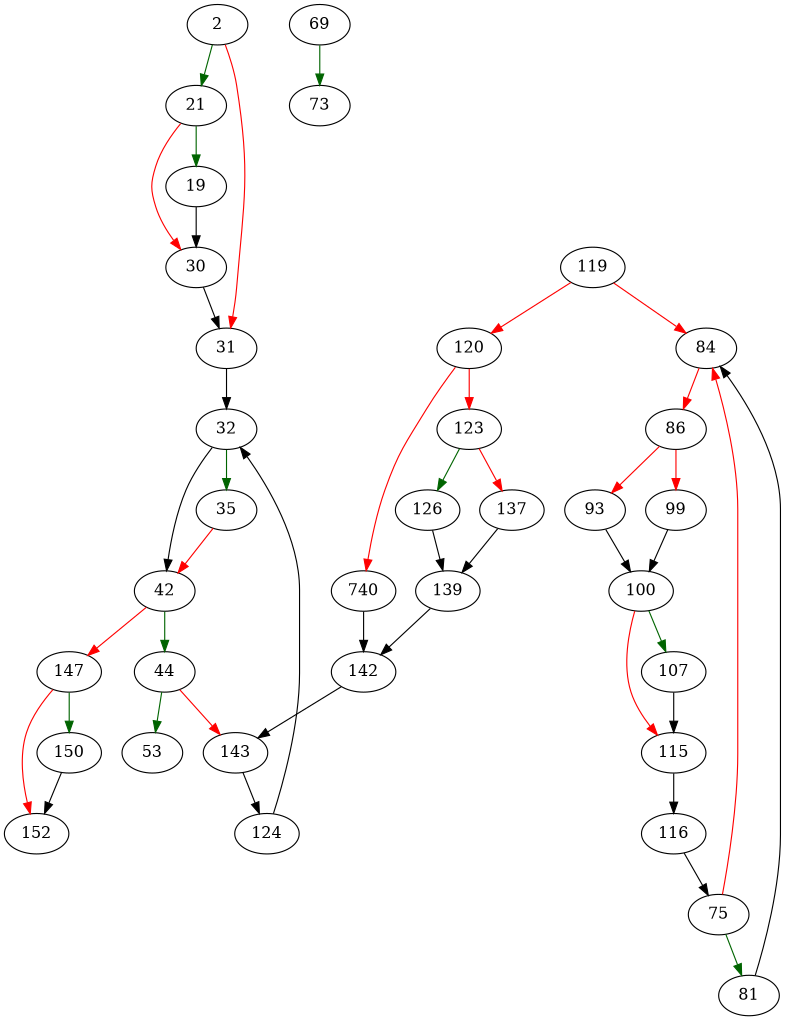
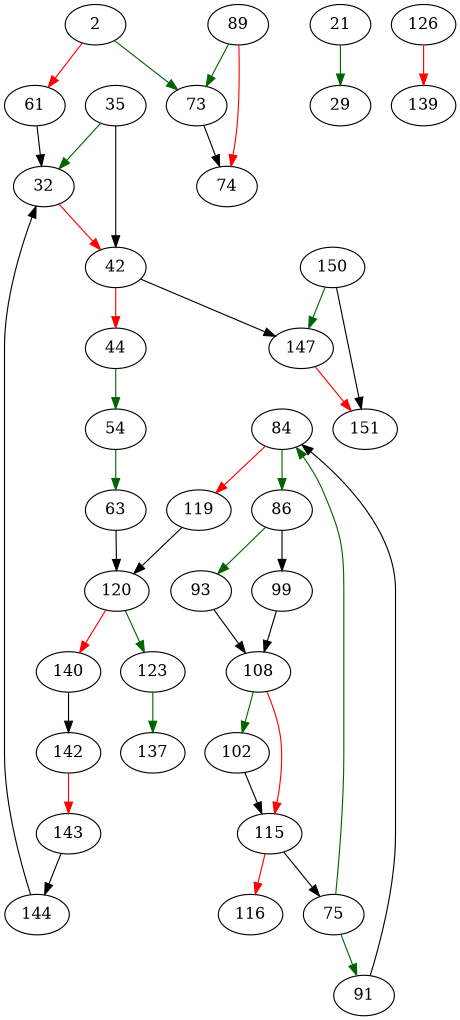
(320, 25) -> (238, 25)
(208, 60) -> (142, 62)
(196, 187) -> (340, 106)
none -> (227, 187)
(196, 267) -> none
(536, 305) -> (162, 547)
(645, 305) -> (245, 466)
(227, 348) -> (35, 106)
(469, 383) -> (133, 626)
(693, 383) -> (282, 464)
(227, 464) -> (84, 142)
(451, 464) -> none
(676, 464) -> (282, 545)
(488, 465) -> (153, 707)
(640, 466) -> (246, 547)
(182, 500) -> (76, 223)
none -> (116, 510)
(436, 545) -> (424, 60)
(199, 546) -> (116, 181)
(483, 546) -> none
(364, 591) -> (69, 672)
(641, 591) -> (258, 672)
(165, 626) -> (116, 302)
(122, 628) -> (203, 305)
(410, 628) -> none
(738, 636) -> (344, 671)
(674, 672) -> (237, 753)
(69, 707) -> (319, 302)
(196, 708) -> none
(304, 709) -> (69, 788)
(152, 753) -> (116, 429)
(674, 788) -> (261, 868)
(37, 834) -> (365, 429)
(267, 834) -> (37, 915)
(693, 869) -> (298, 870)
(749, 996) -> (364, 996)
